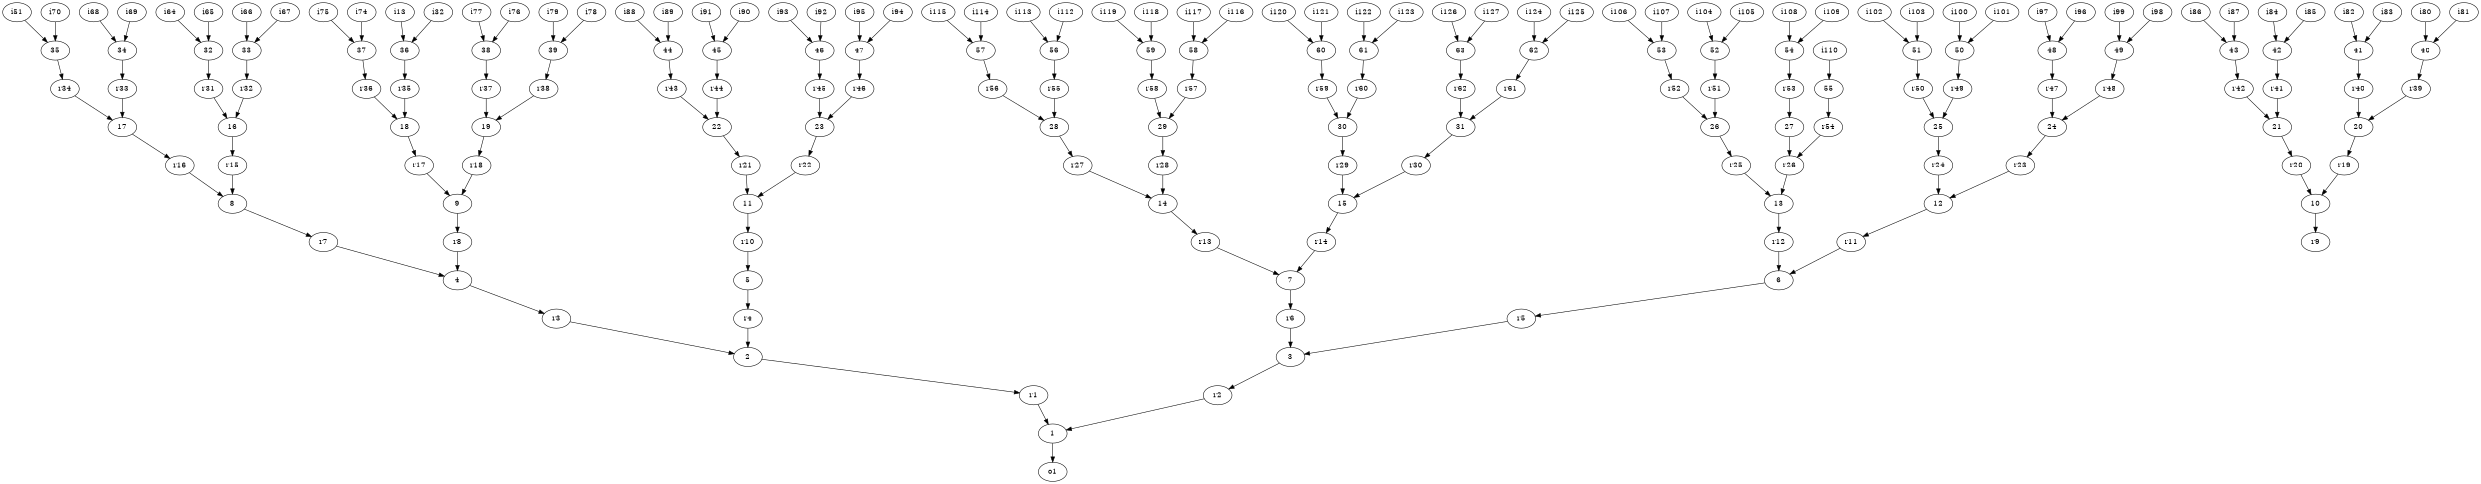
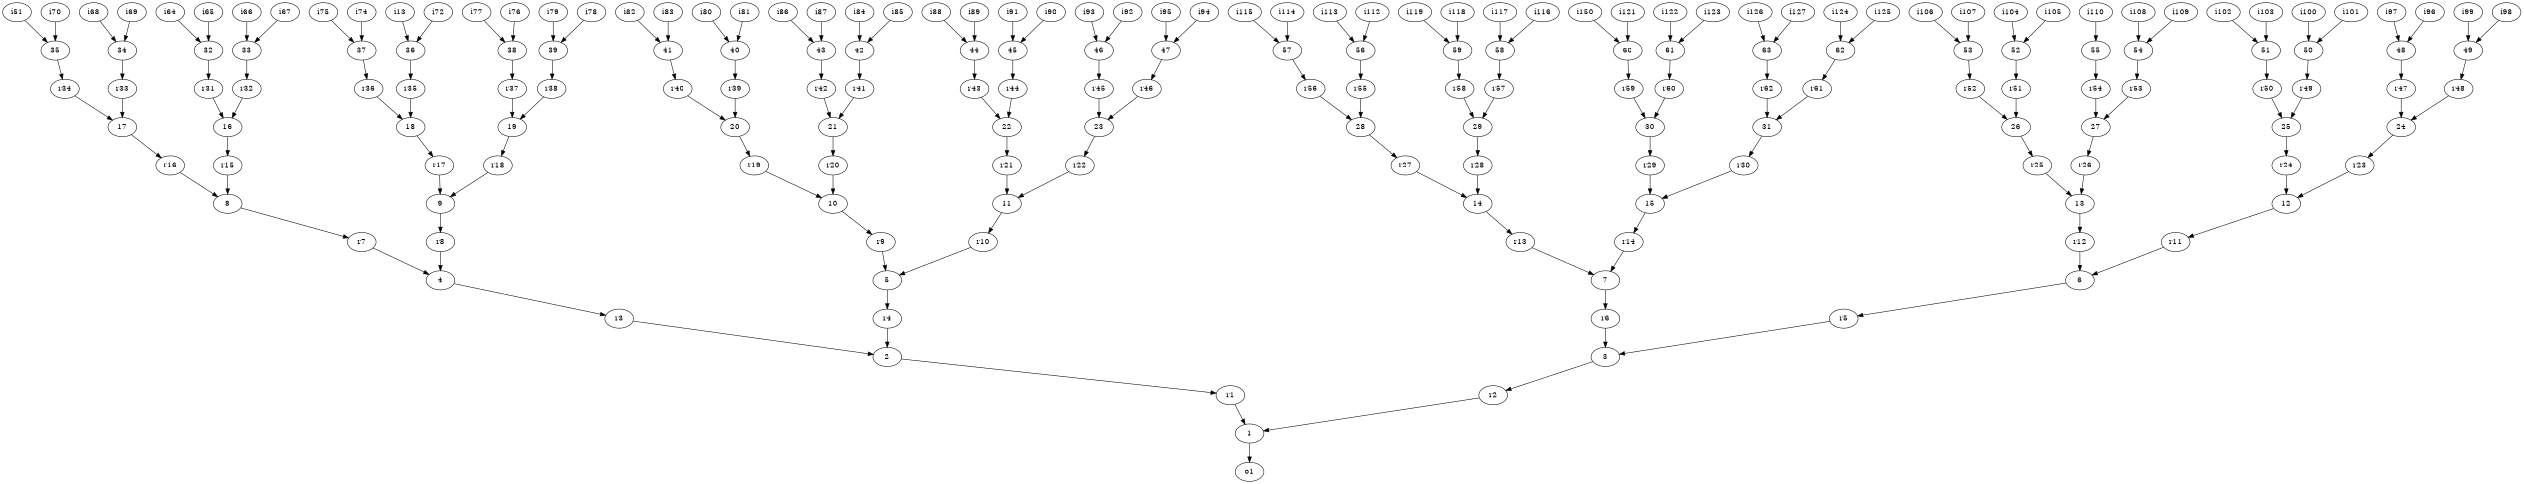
(438, 12) -> (438, 12)
(1279, 12) -> (1585, 12)
(1811, 144) -> (2096, 105)
none -> (884, 258)
